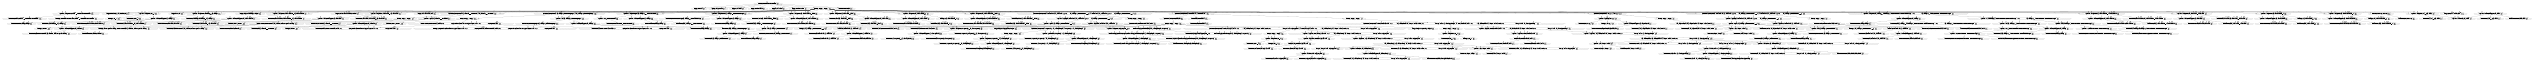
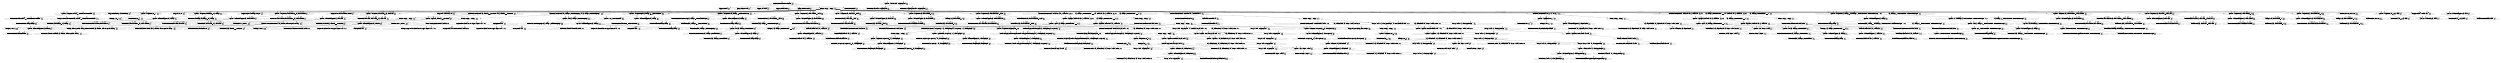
(778, 9) -> none
(1423, 29) -> none
none -> (1681, 29)
(971, 34) -> none
(1260, 49) -> none
(1327, 49) -> none
